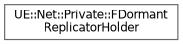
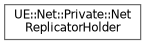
(91, 22) -> (73, 22)
